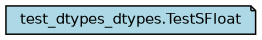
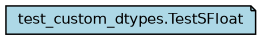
(131, 20) -> (131, 20)
